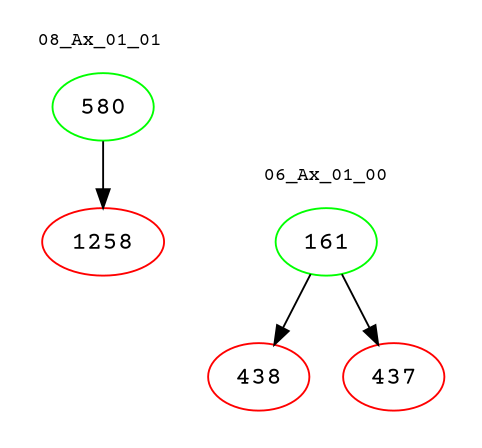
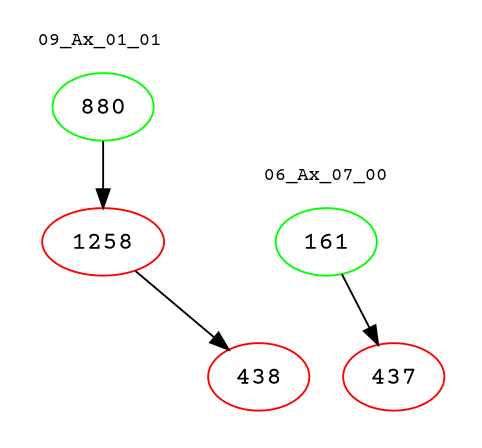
(100, 40) -> (100, 40)
(103, 107) -> (103, 107)
(326, 175) -> (326, 175)
(297, 301) -> (175, 304)
